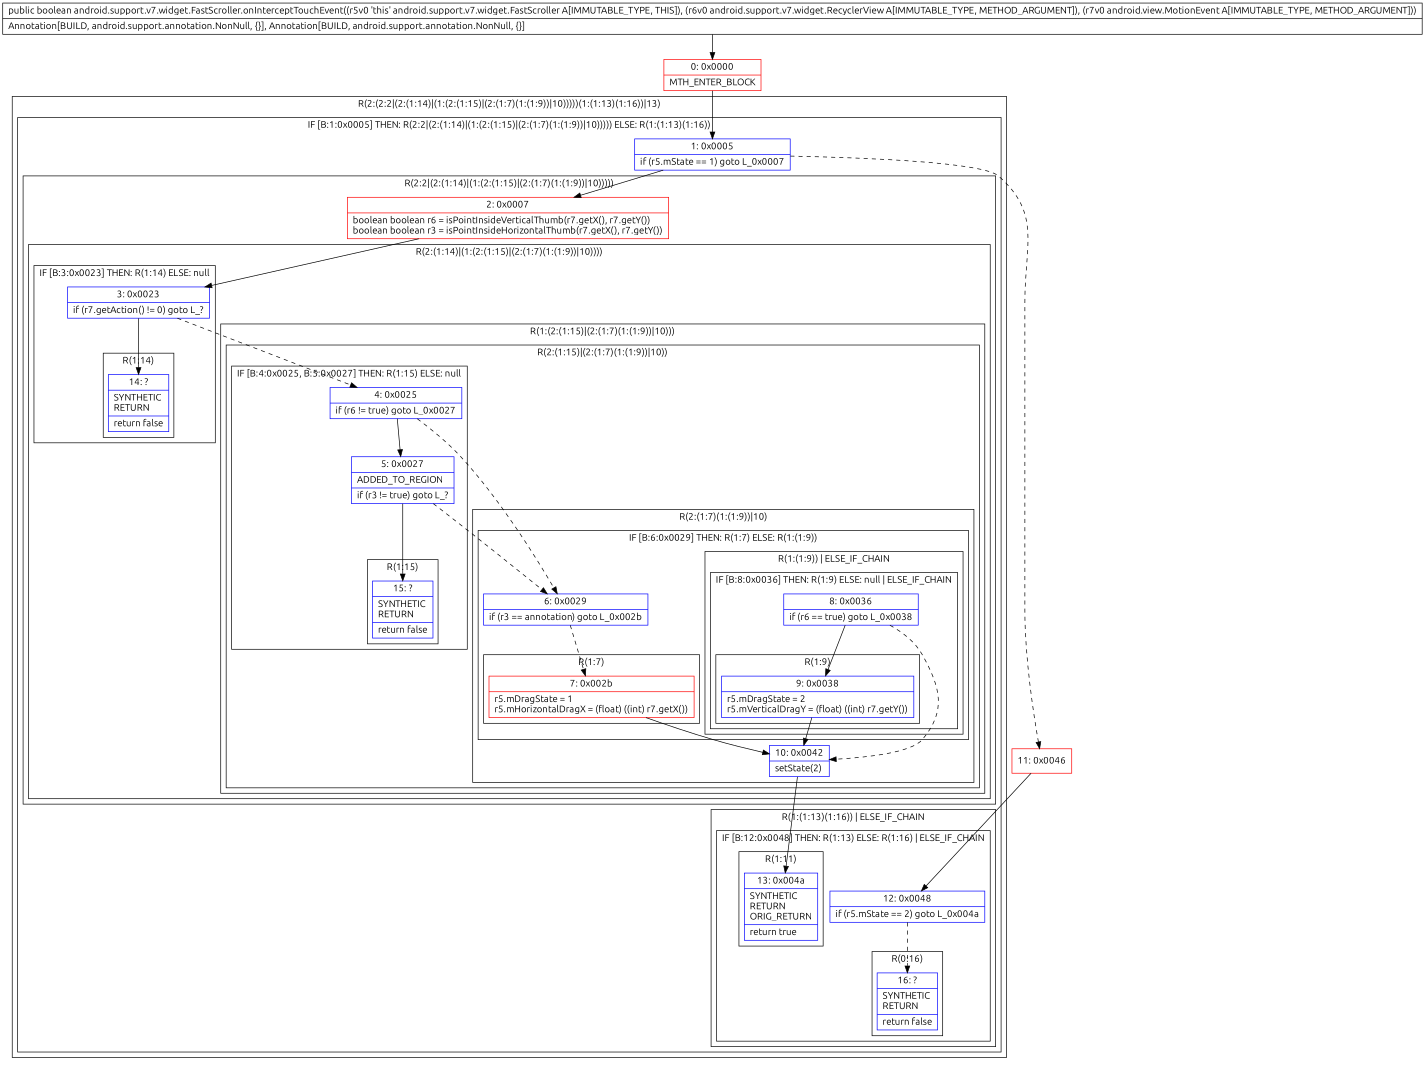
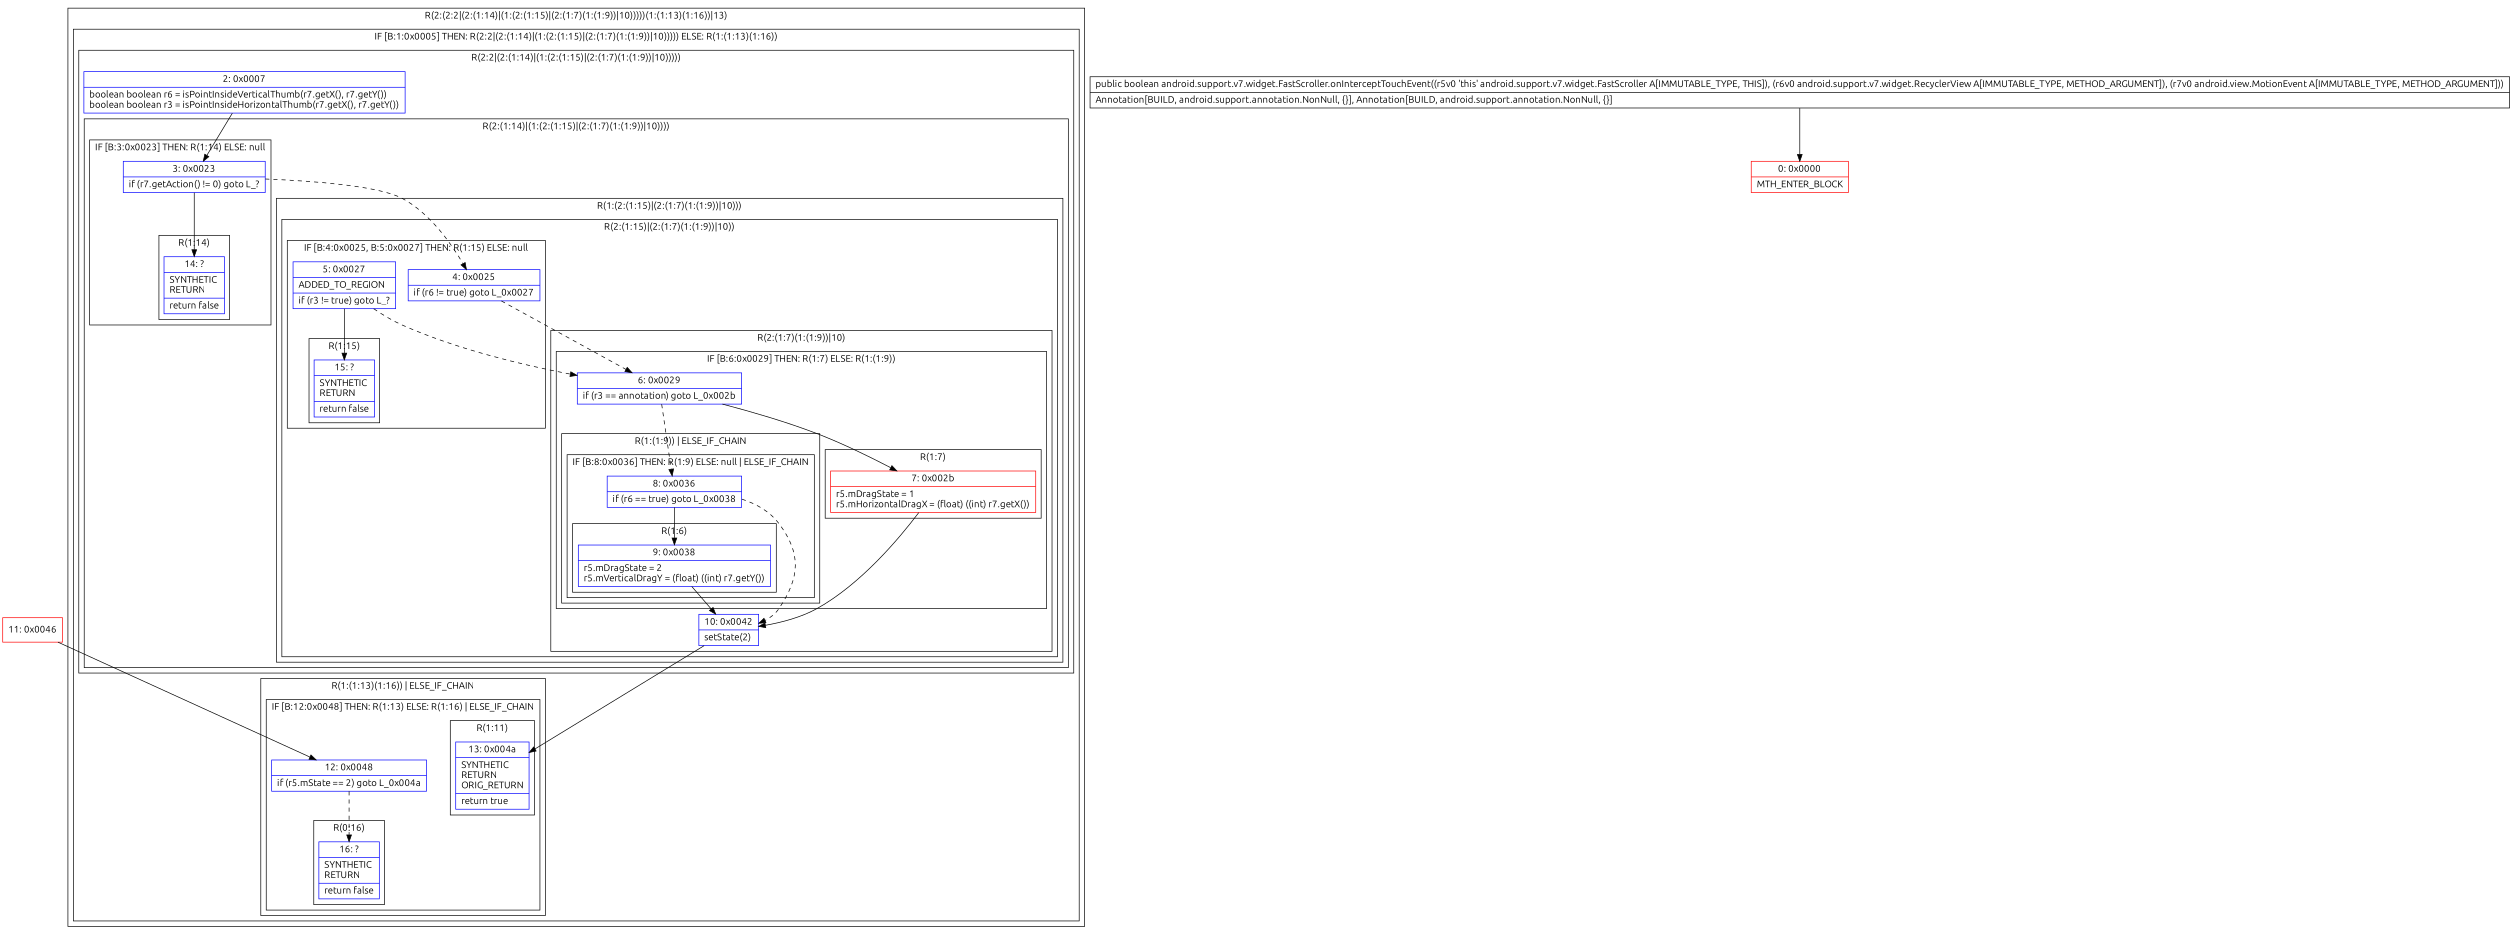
(712, 155) -> none
(508, 218) -> (244, 92)
(399, 434) -> none
none -> (667, 438)
(577, 647) -> (804, 429)
(818, 663) -> (674, 531)
